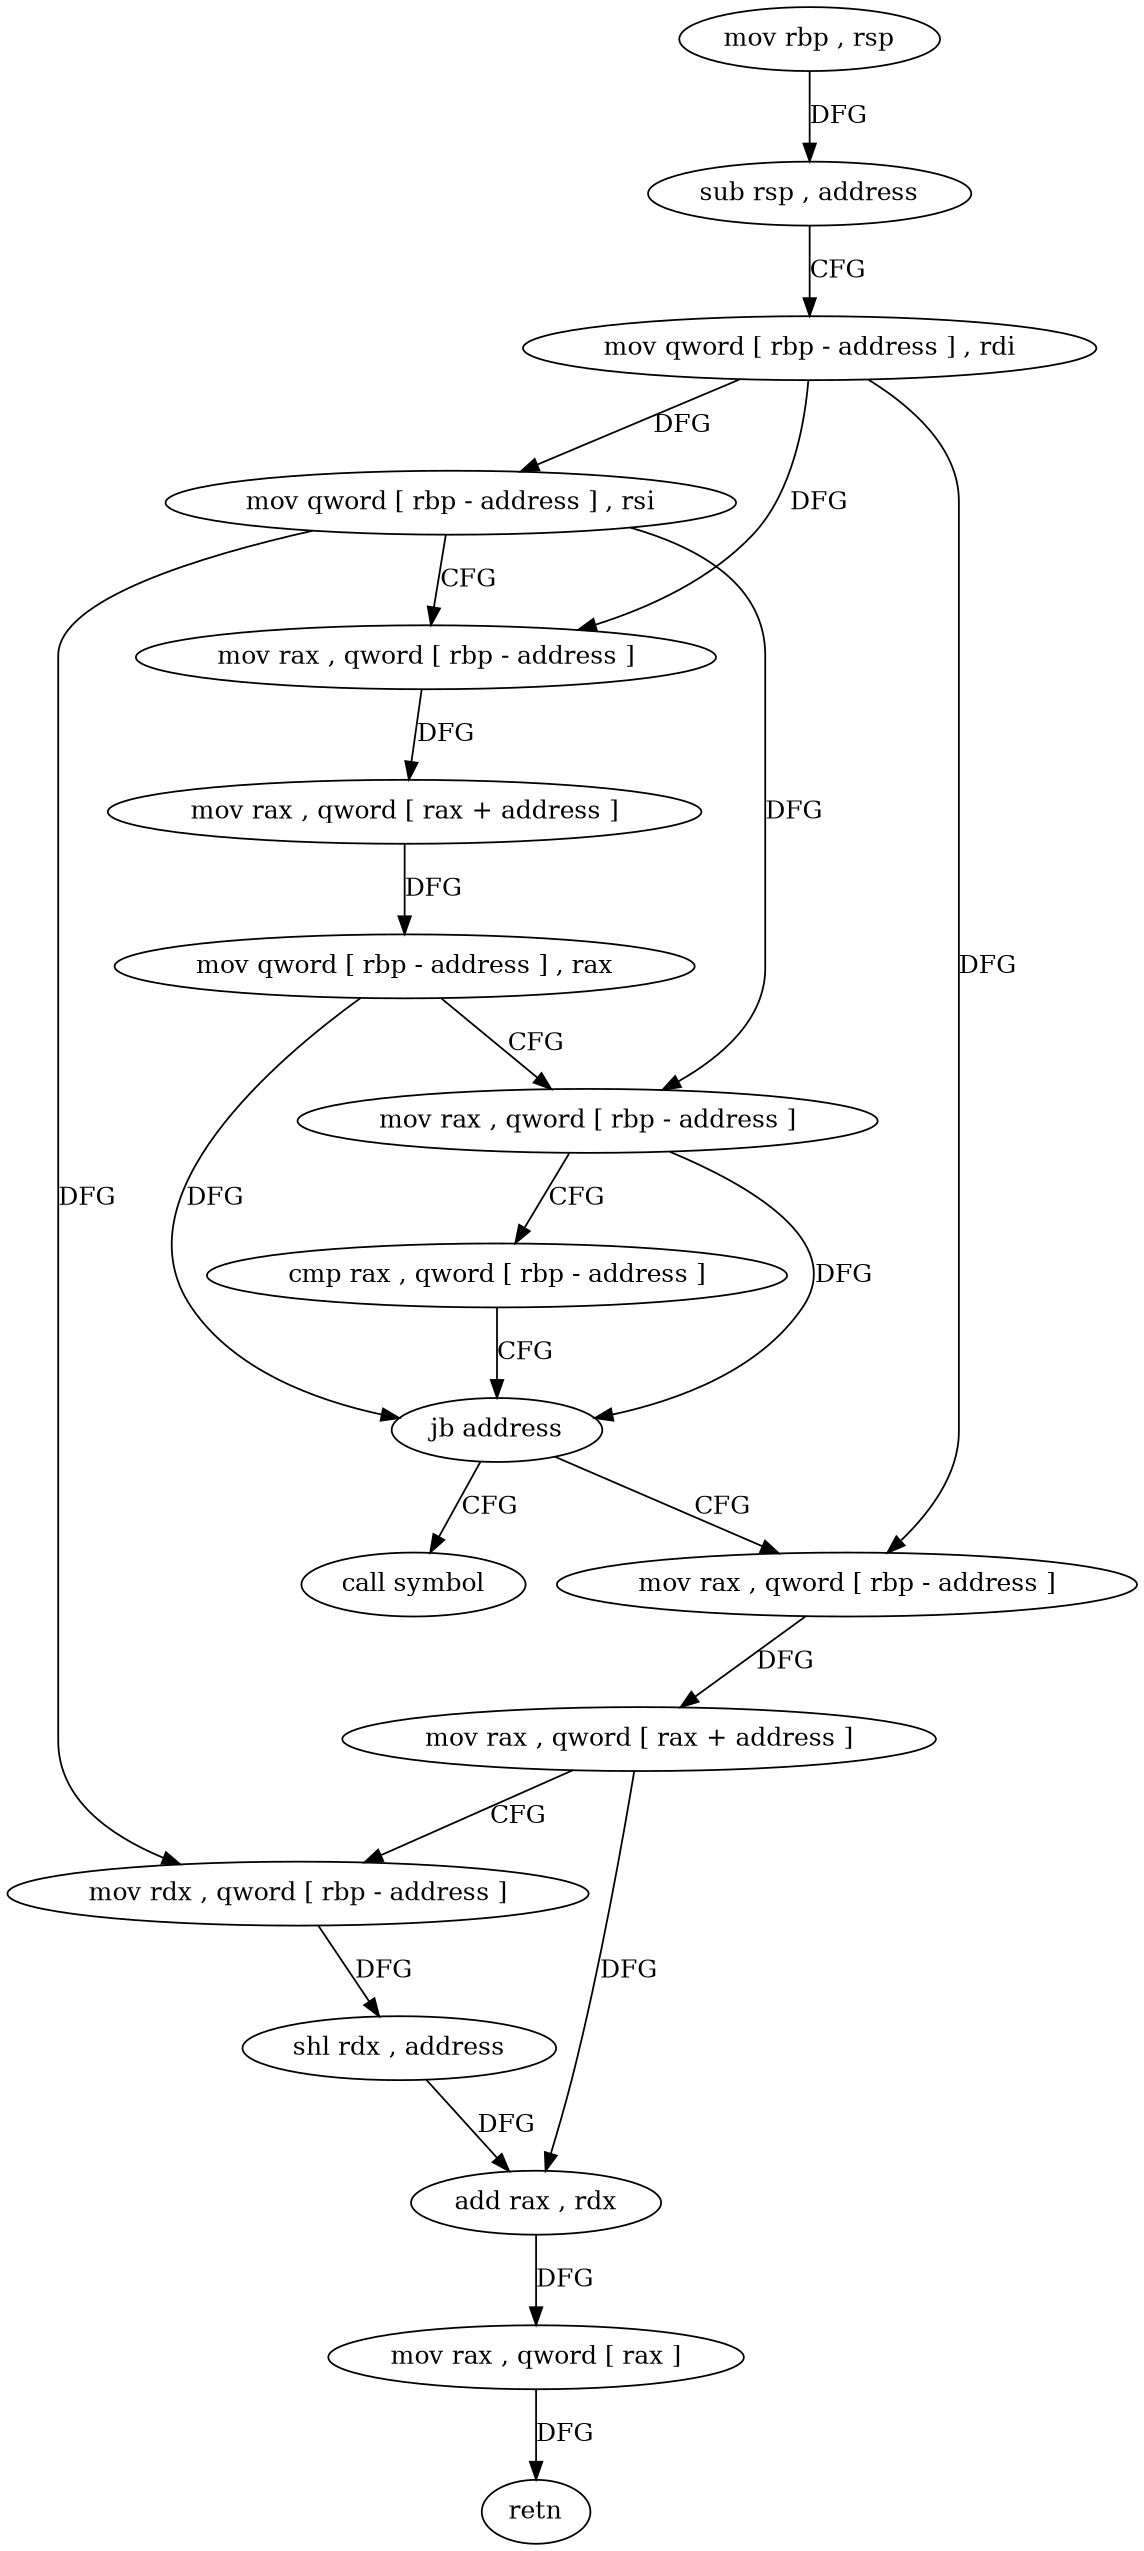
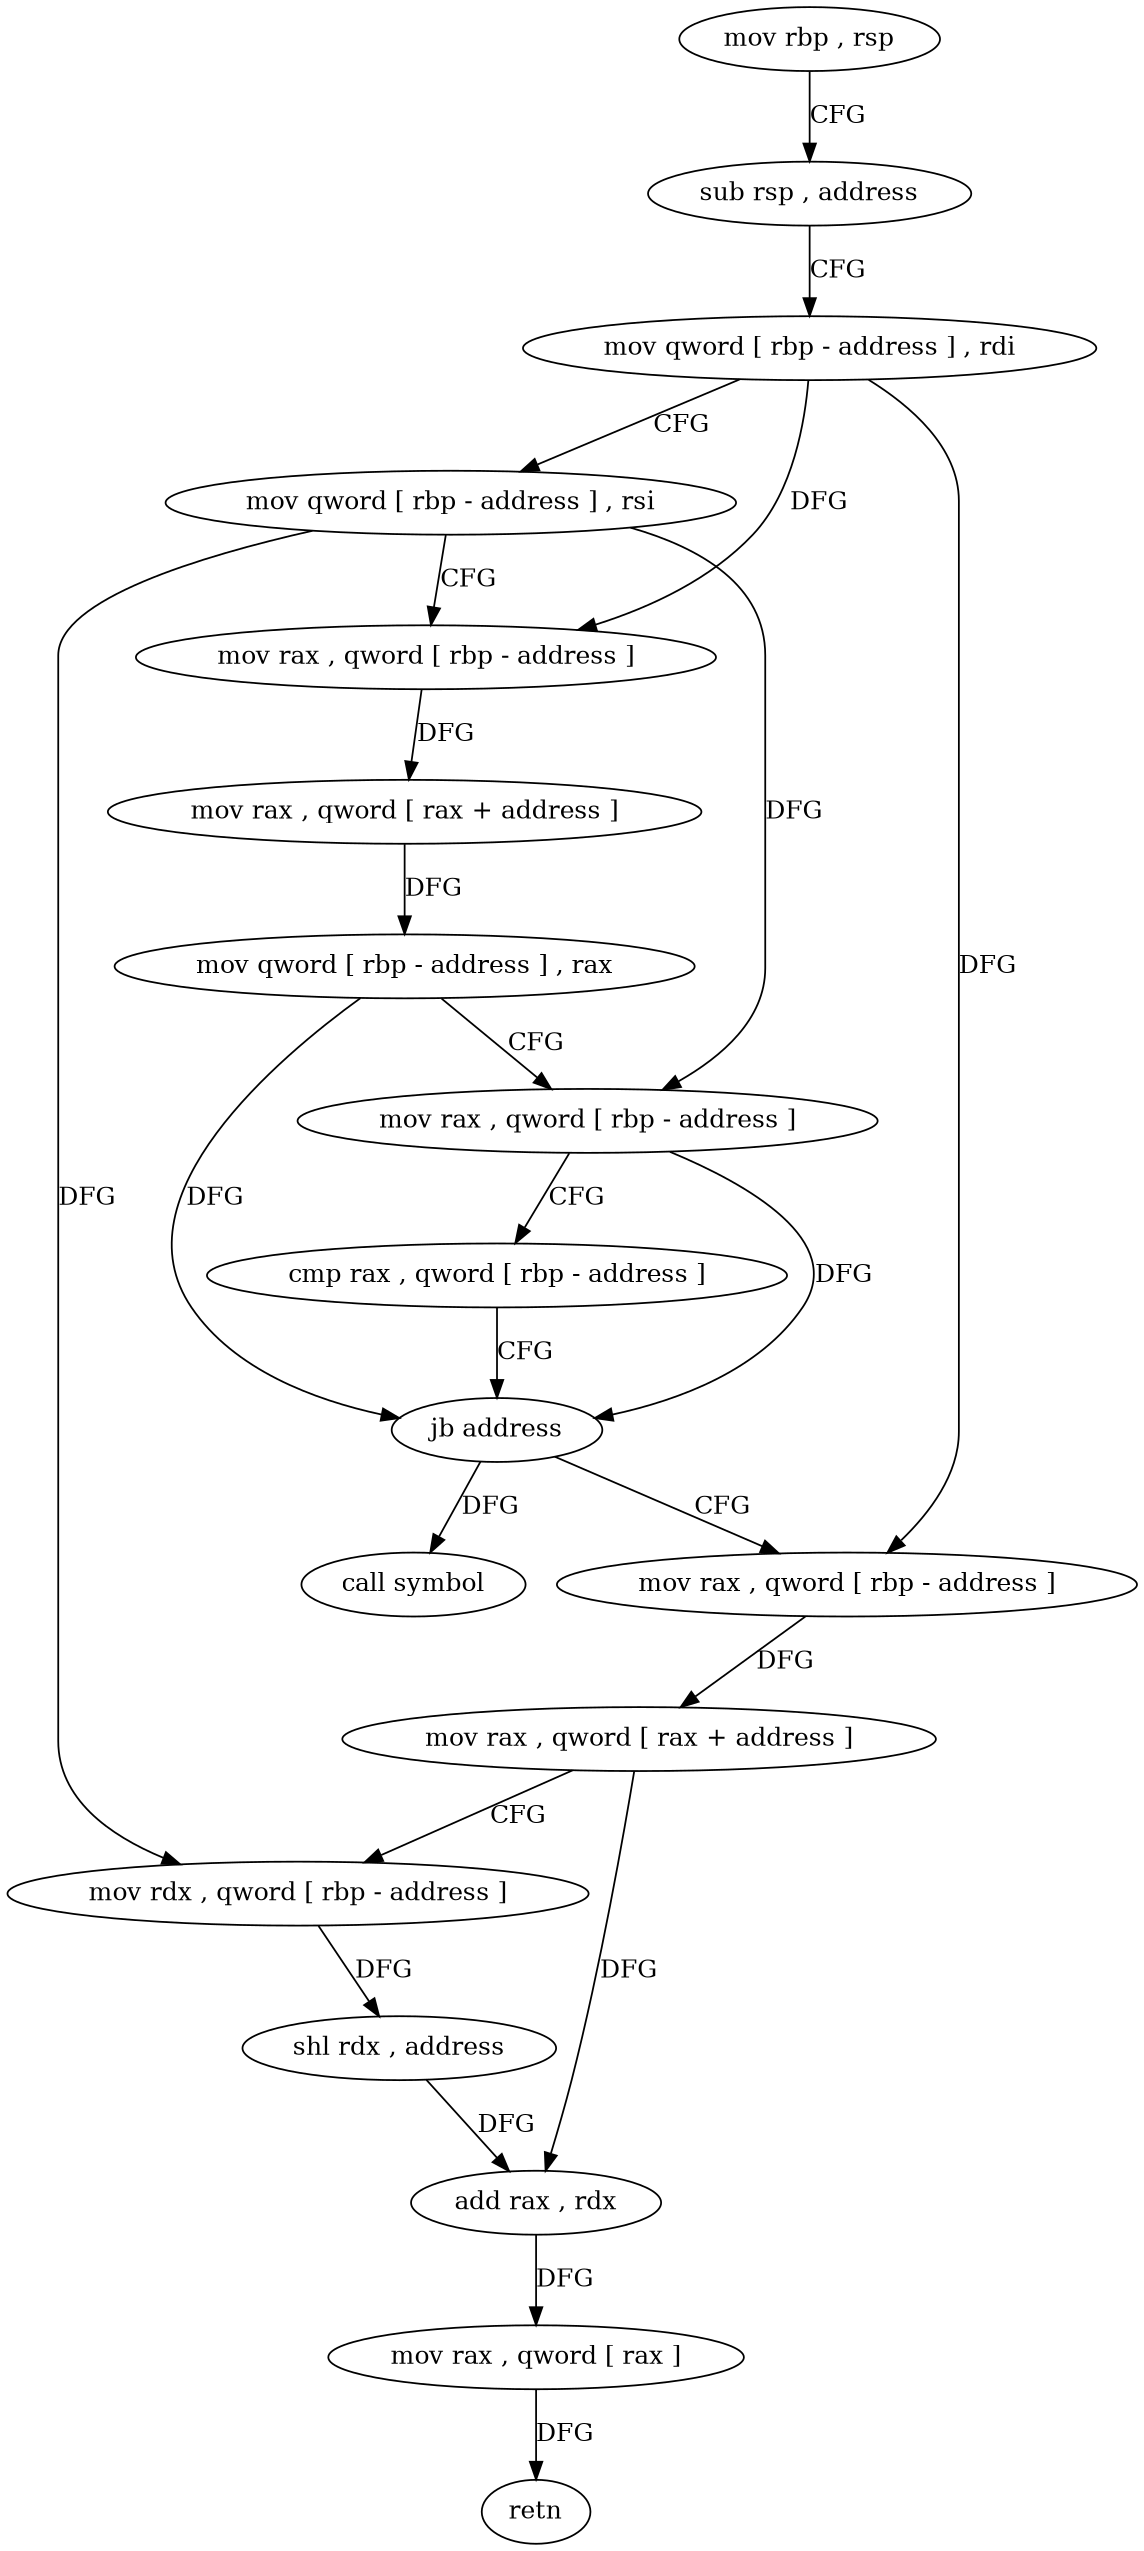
(839, 116) -> (838, 116)
(683, 425) -> (682, 425)
(490, 1507) -> (491, 1507)
